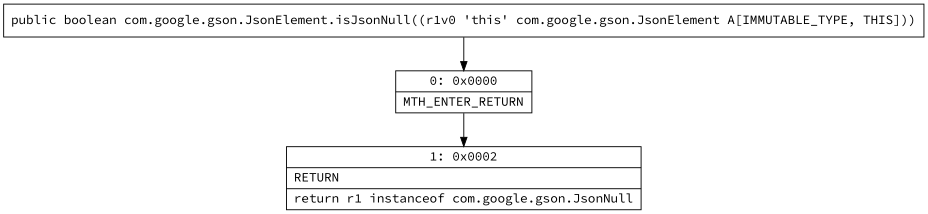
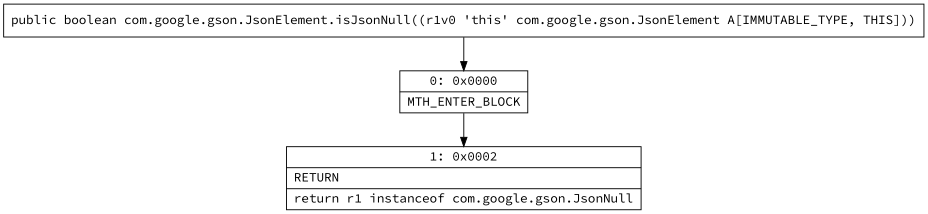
(464, 102) -> (464, 102)
